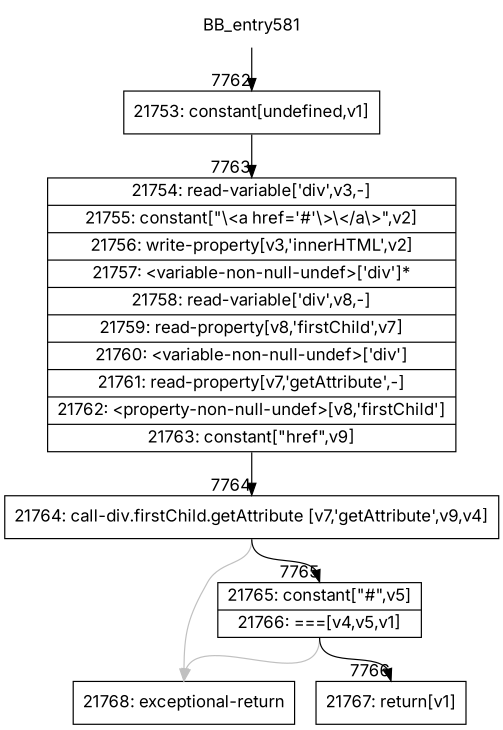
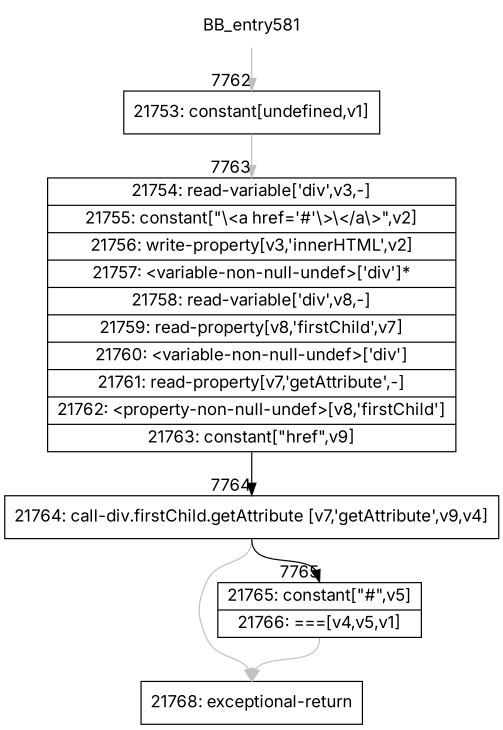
(252, 63) -> (252, 63)
(252, 150) -> (252, 150)
(391, 703) -> none
